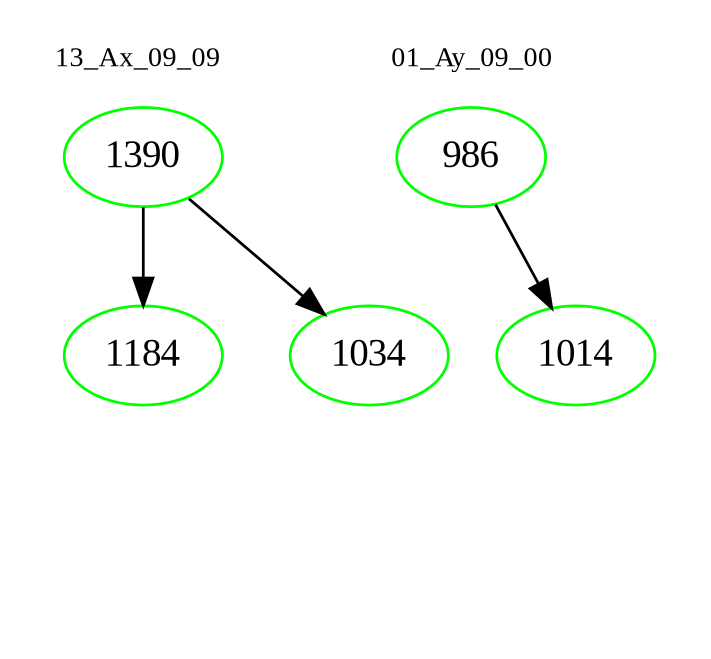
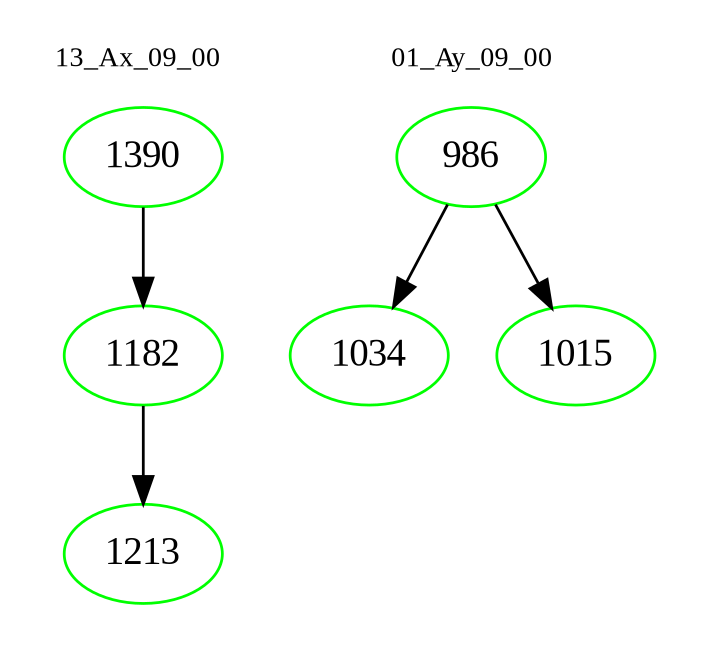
(139, 59) -> (139, 59)
(226, 230) -> (427, 243)
(143, 355) -> (143, 355)
(576, 355) -> (576, 355)
none -> (143, 554)
